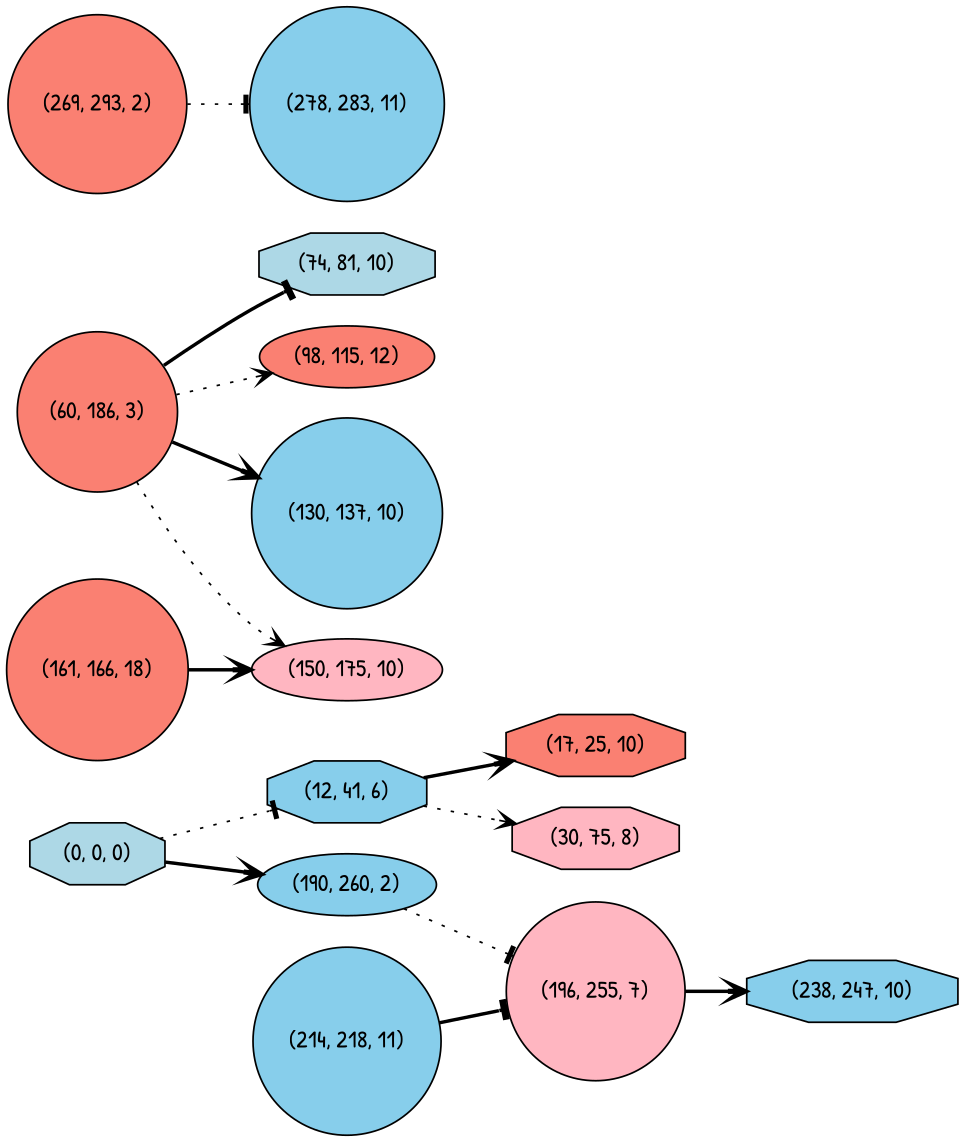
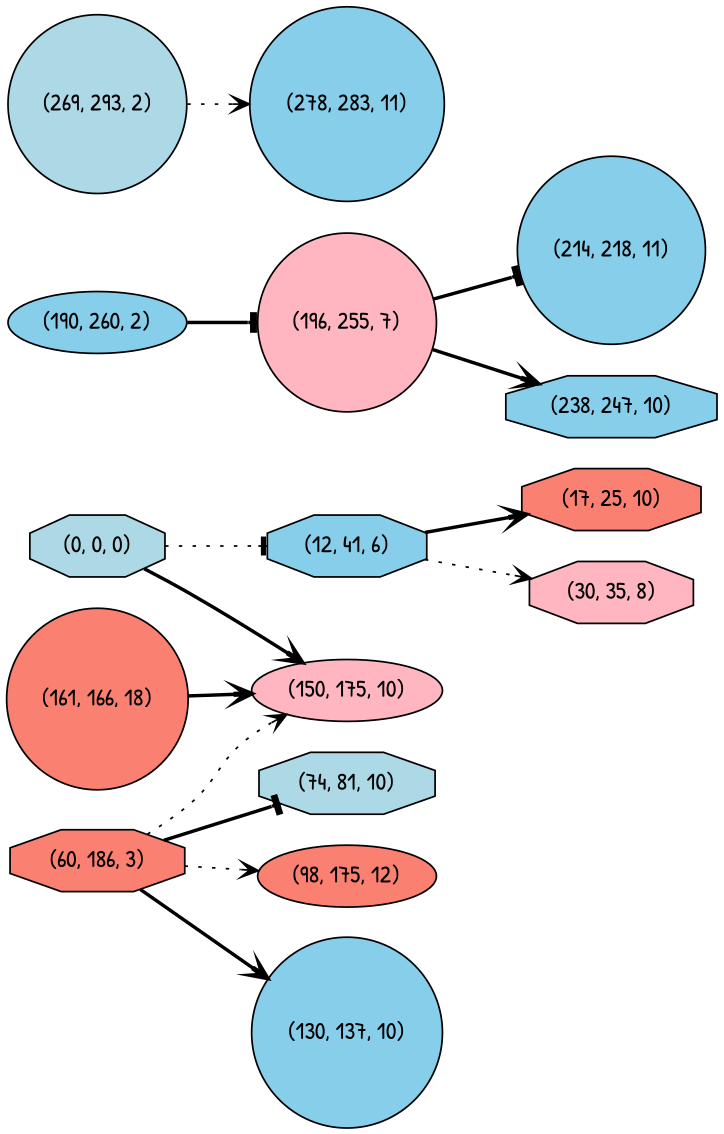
(97, 104) -> (97, 104)
(214, 104) -> (210, 104)
(347, 357) -> (347, 876)
(97, 412) -> (97, 861)
(596, 838) -> (611, 592)
(205, 867) -> (217, 610)
(454, 931) -> (218, 322)
(469, 1017) -> (473, 288)
